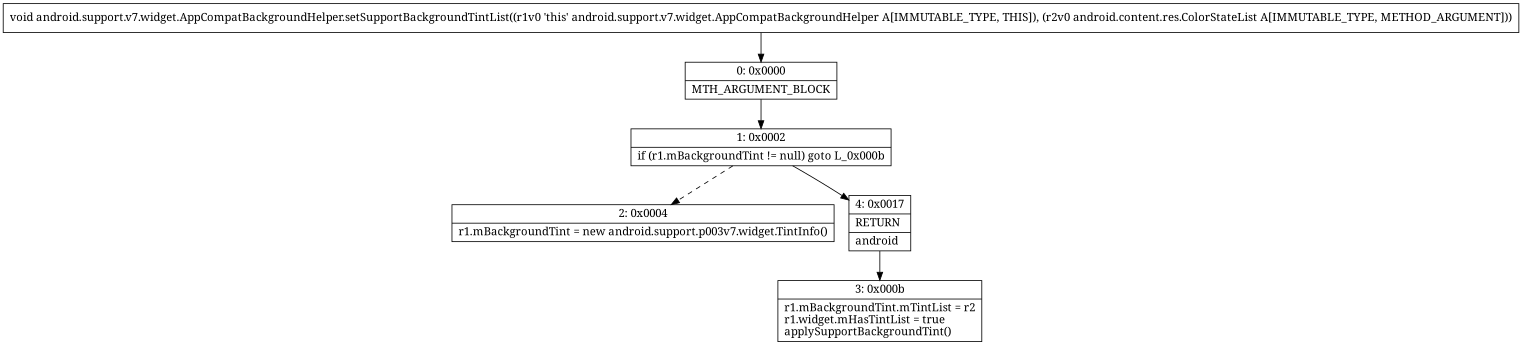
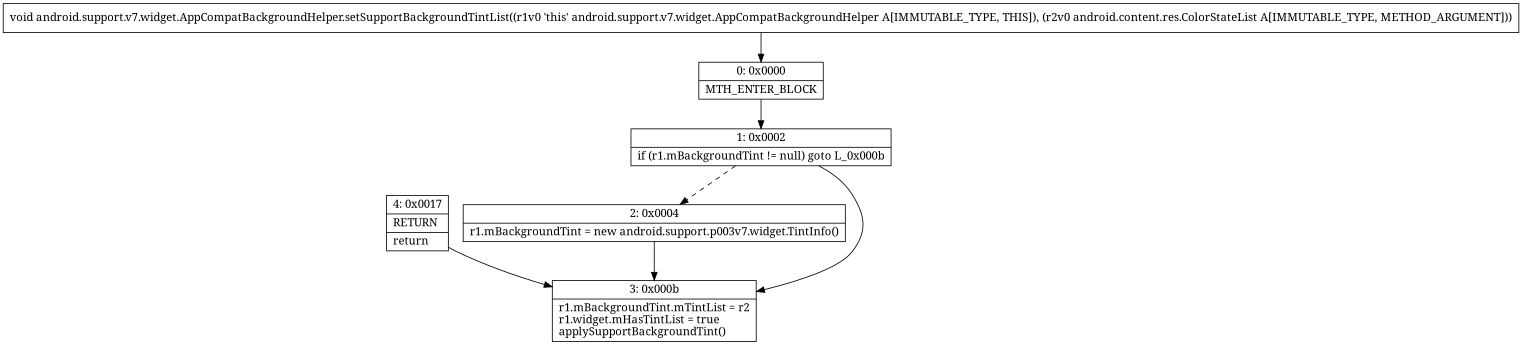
(761, 90) -> (761, 90)
(818, 180) -> (855, 248)
(877, 241) -> (411, 241)
none -> (654, 257)
